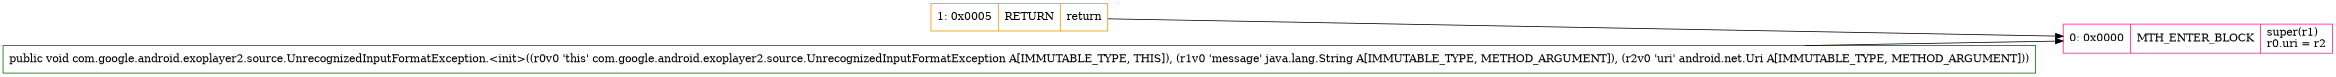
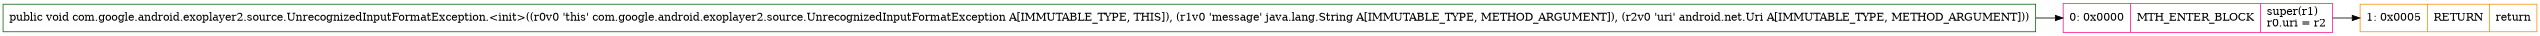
(1582, 27) -> (2342, 18)
